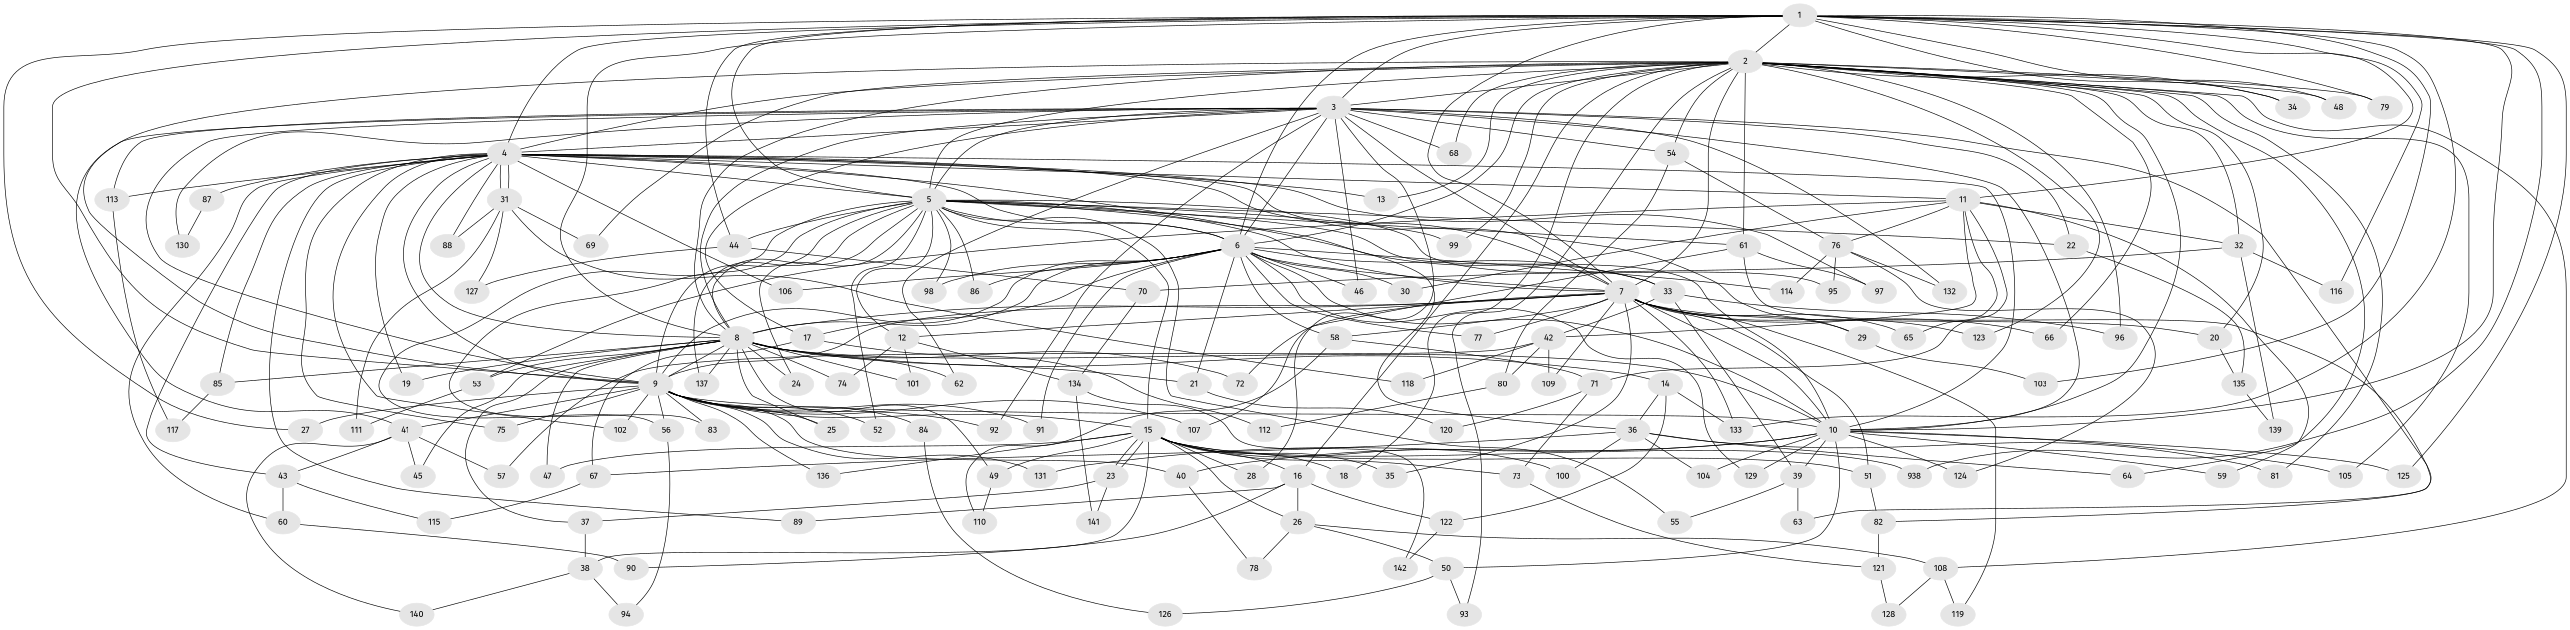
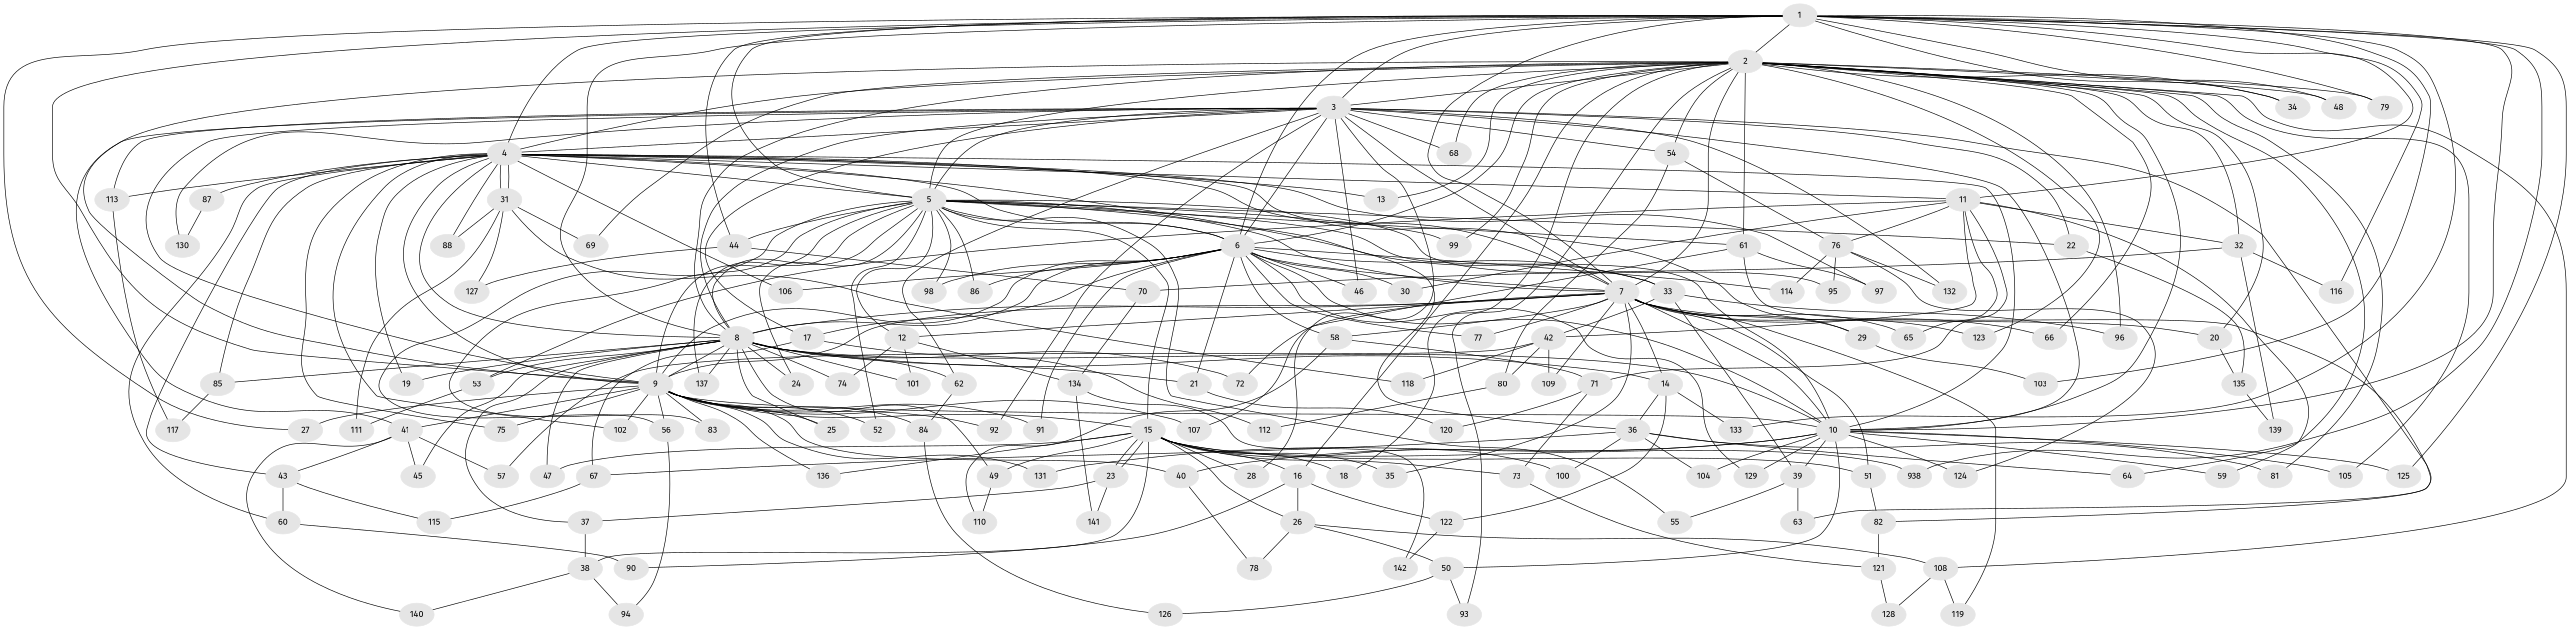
(1690, 349) -> (1650, 344)
none -> (947, 401)
(798, 522) -> none
